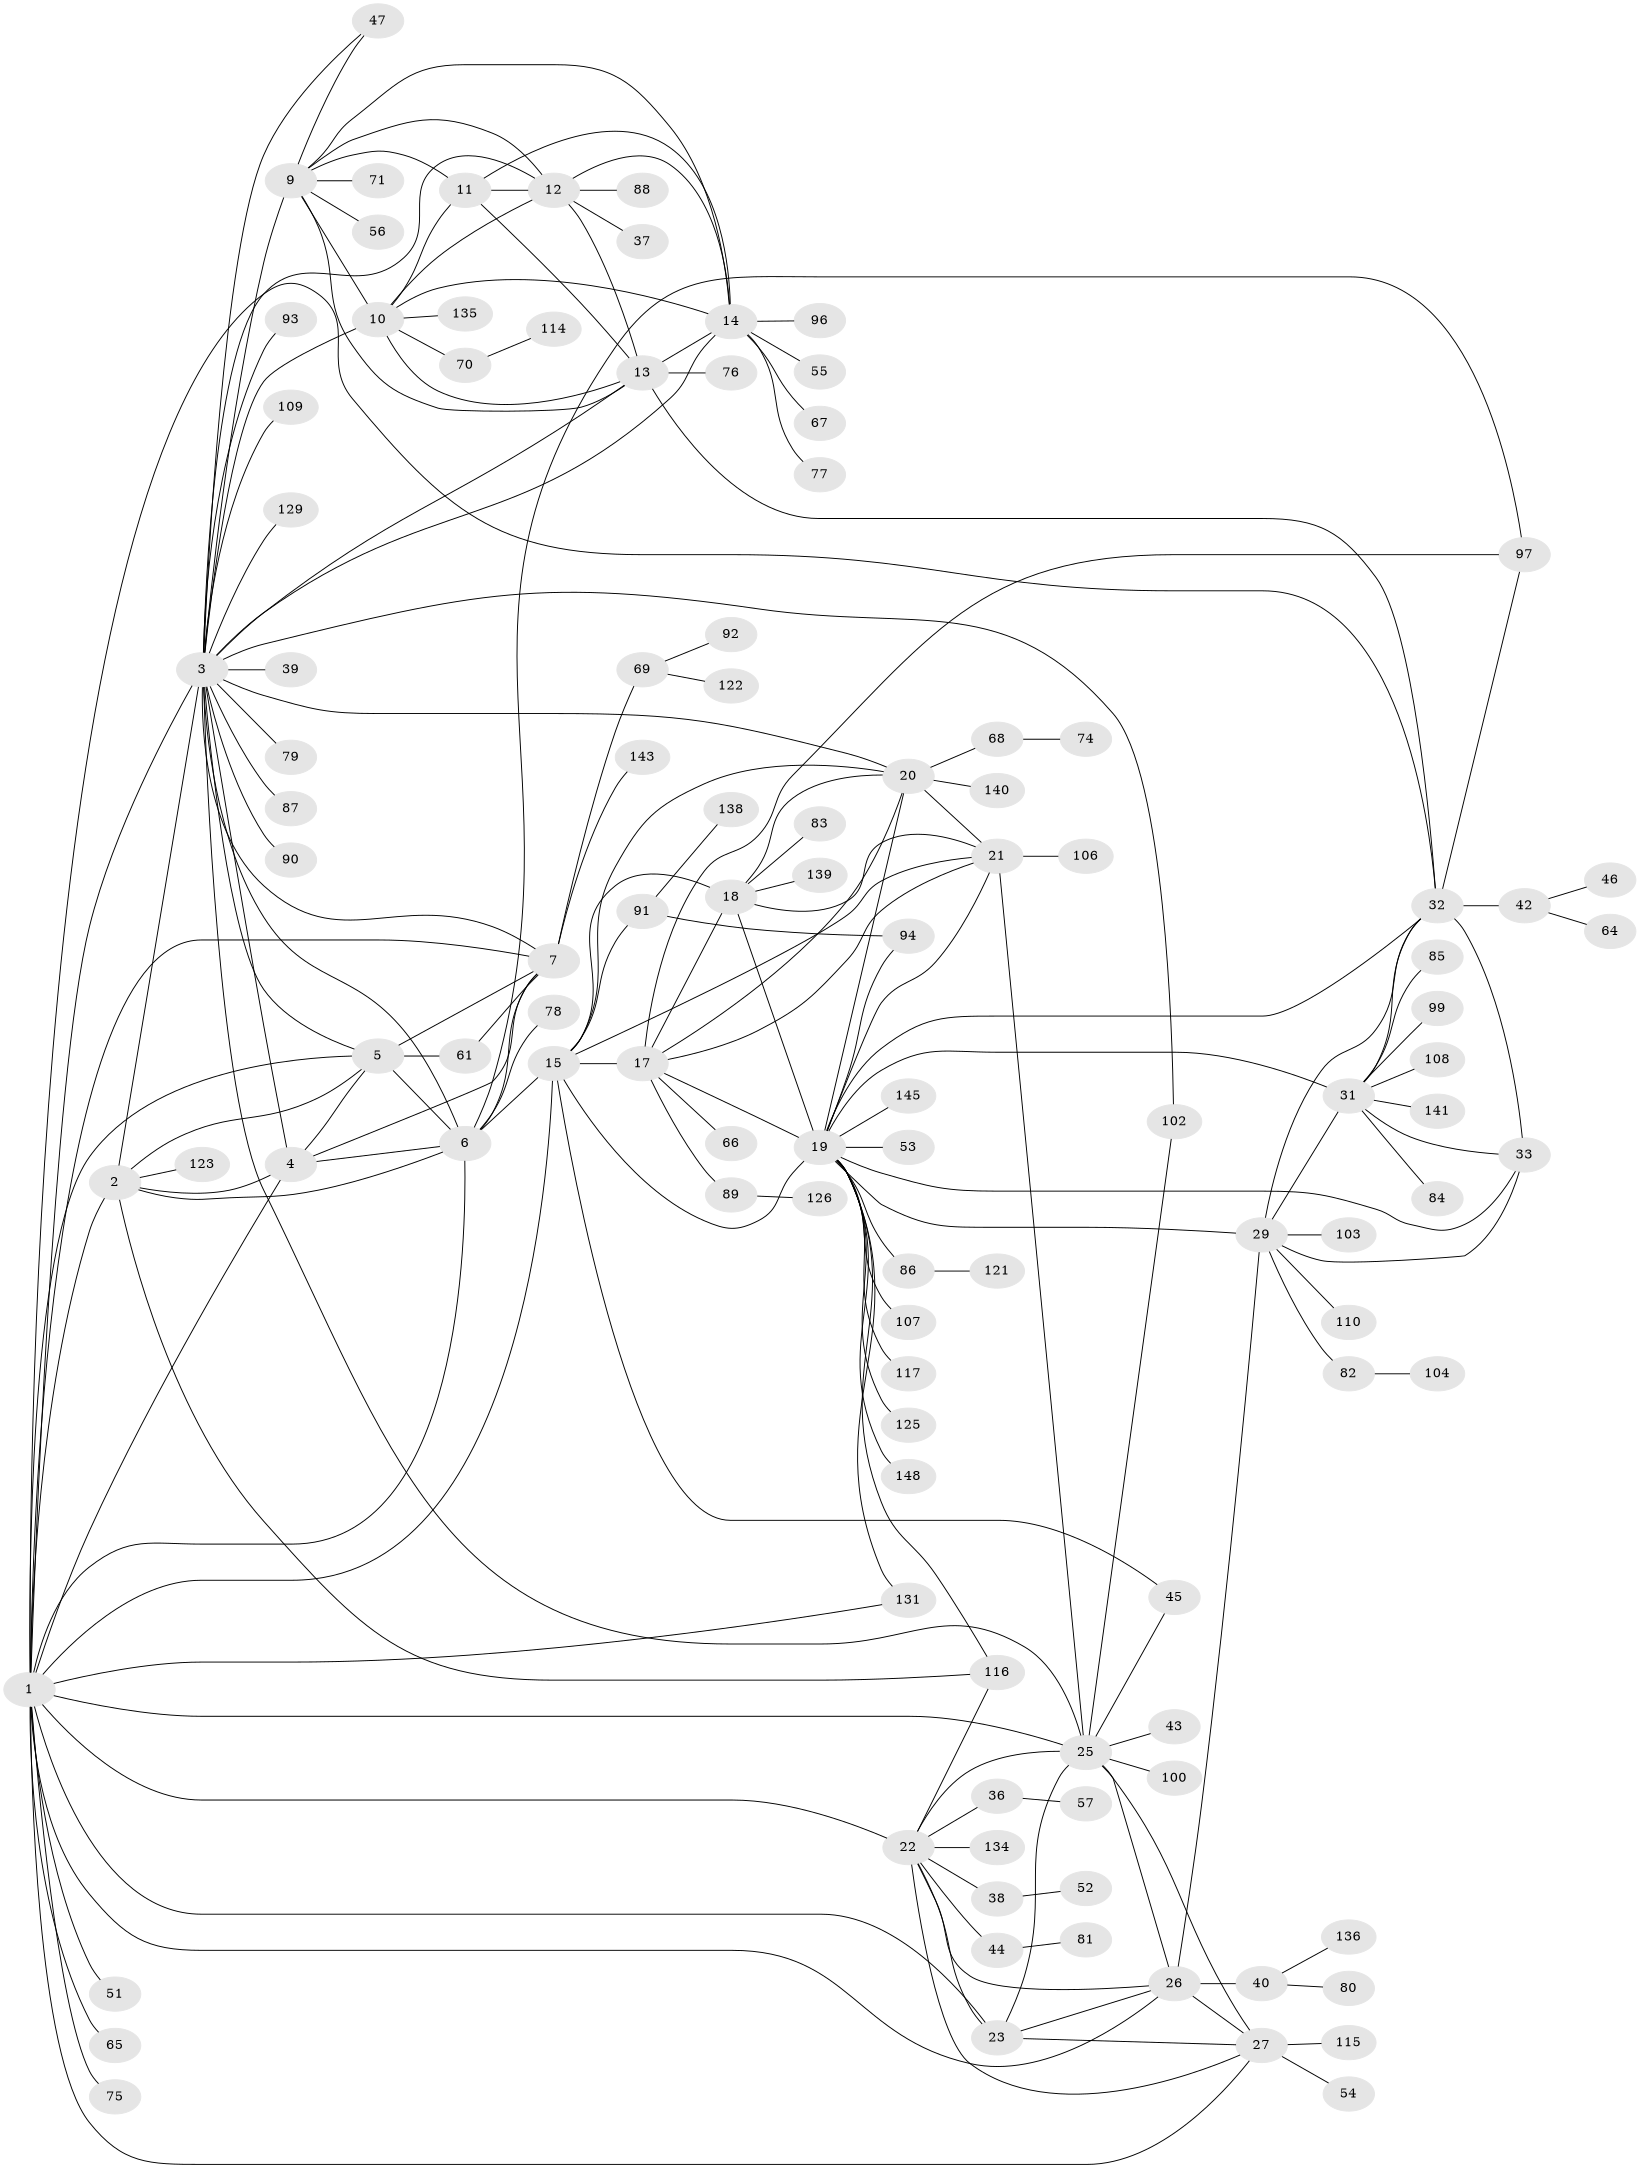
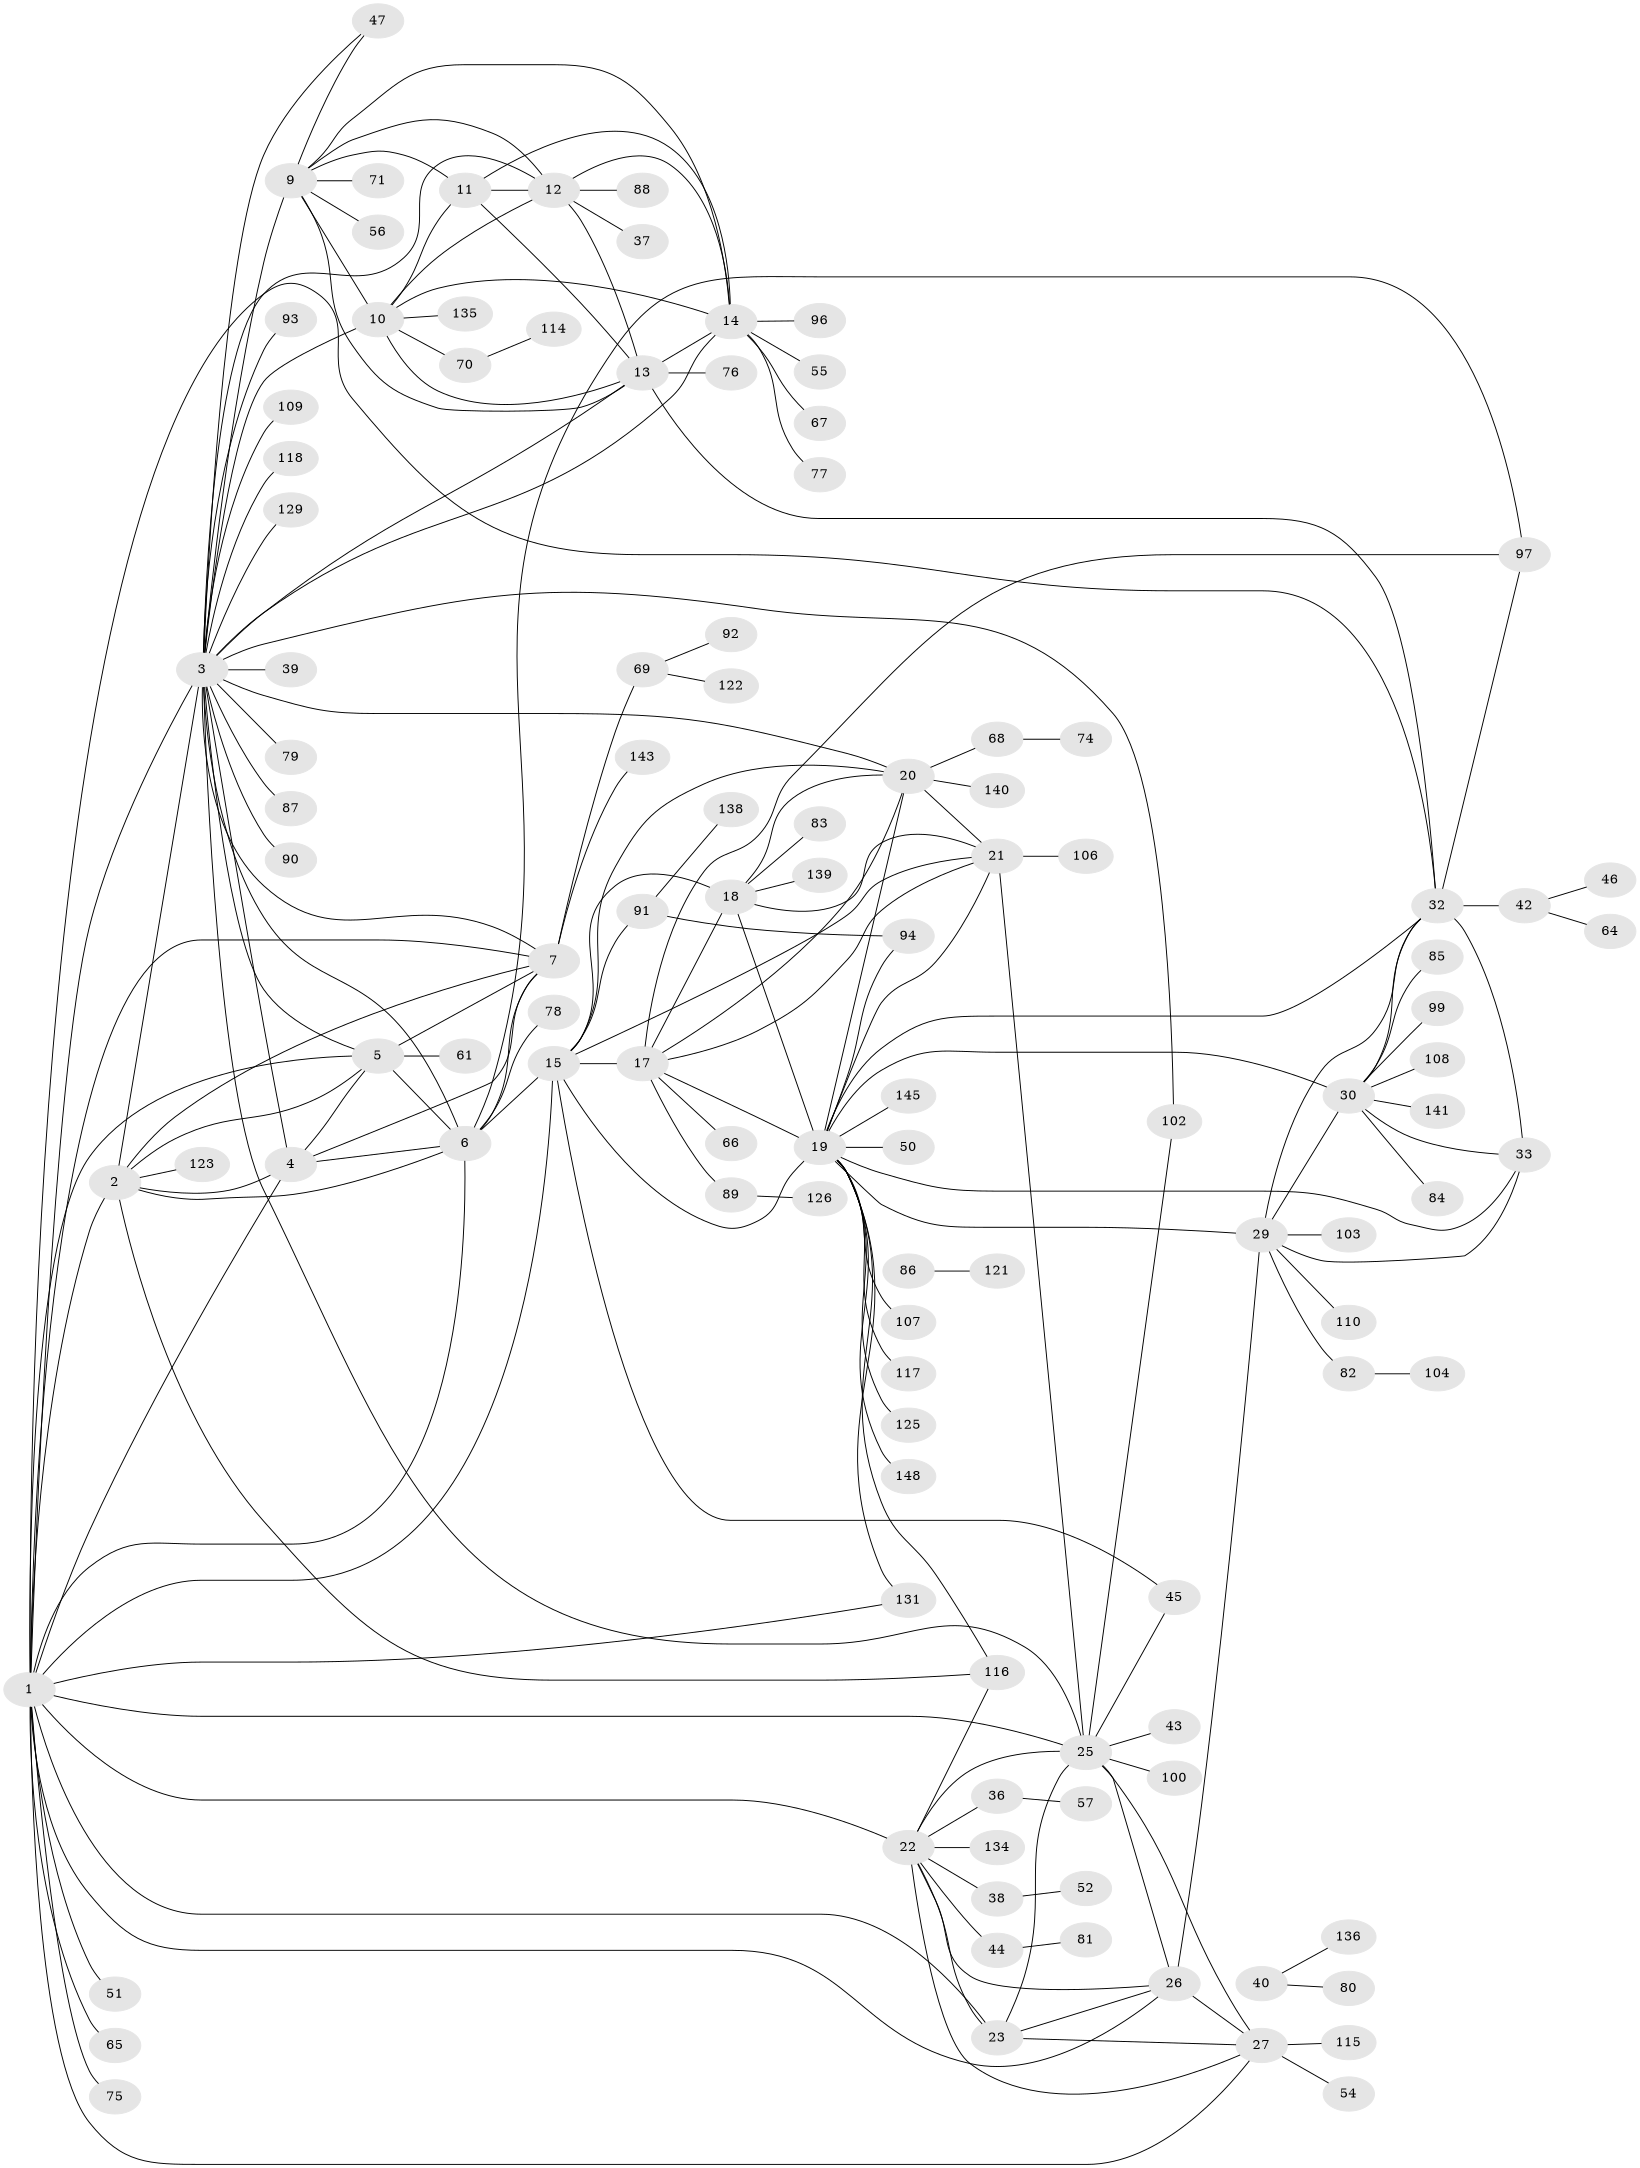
none -> (291, 459)
(501, 1016) -> (313, 1039)
(1349, 1096) -> (1349, 1096)
(909, 1147) -> (909, 1147)
(872, 1224) -> none
(1215, 1984) -> none
